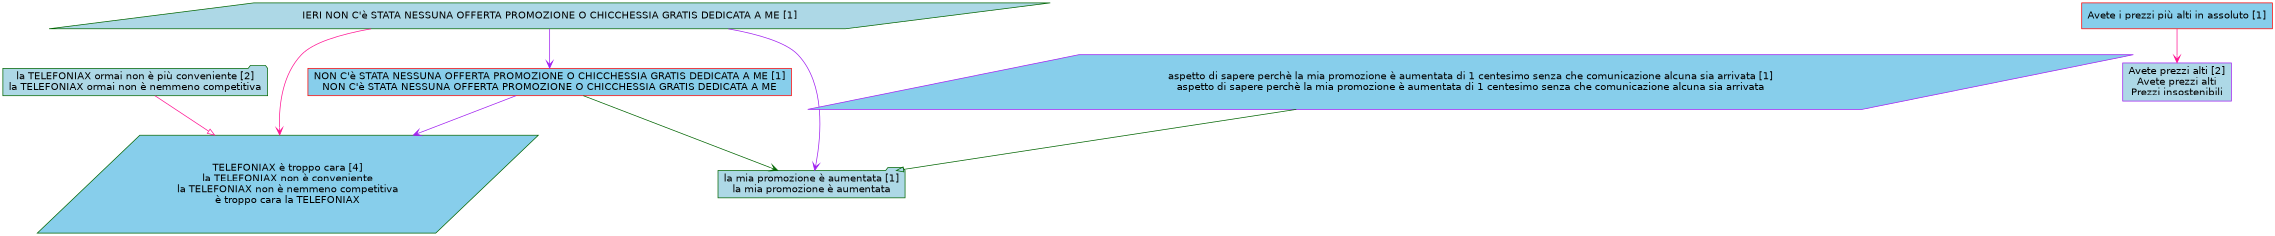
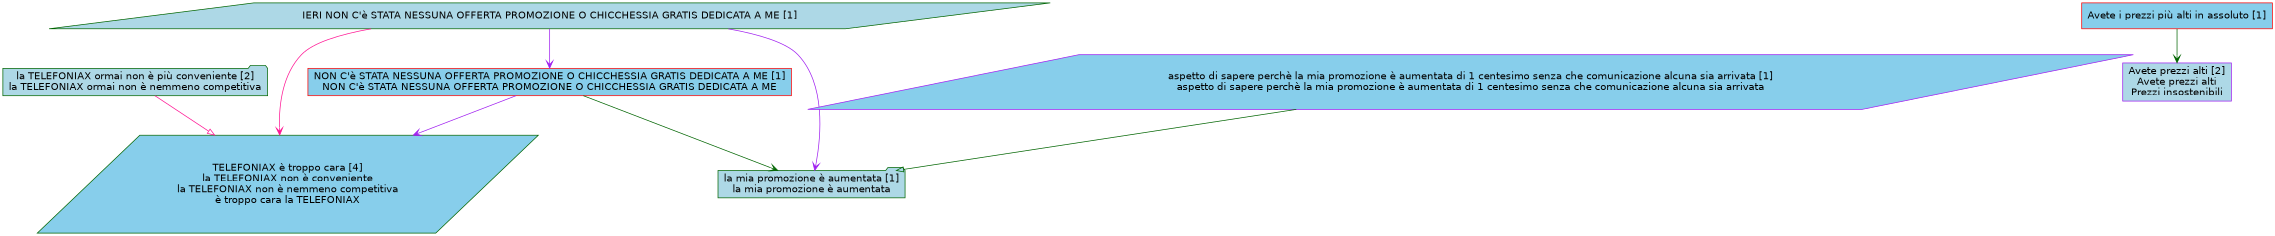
(2177, 42) -> (2177, 42)
